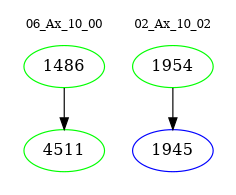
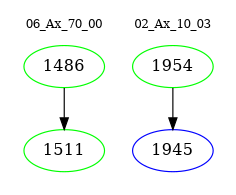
(64, 25) -> (64, 25)
(173, 25) -> (173, 25)
(64, 151) -> (64, 151)
